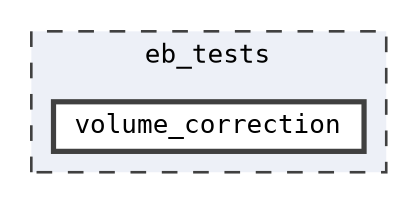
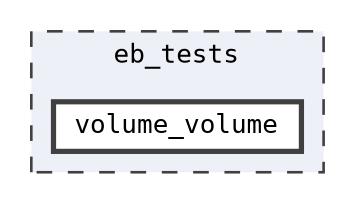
(209, 127) -> (177, 127)
